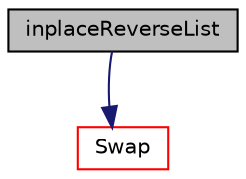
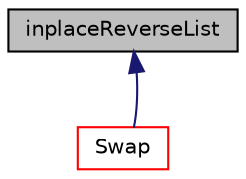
(109, 79) -> (137, 100)
